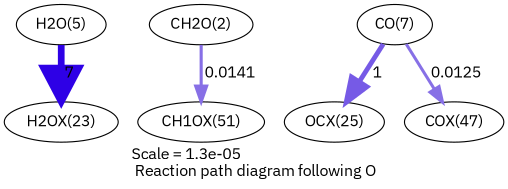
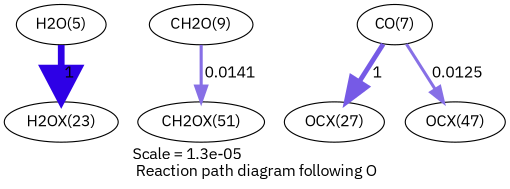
(201, 25) -> (201, 25)
(68, 73) -> (68, 73)
(201, 122) -> (201, 122)
(334, 122) -> (334, 122)
(454, 122) -> (455, 122)
